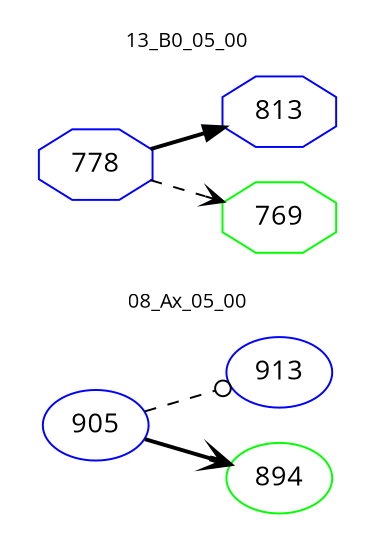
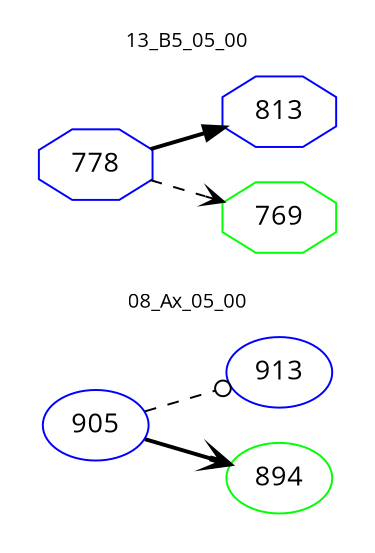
(188, 42) -> (188, 42)
